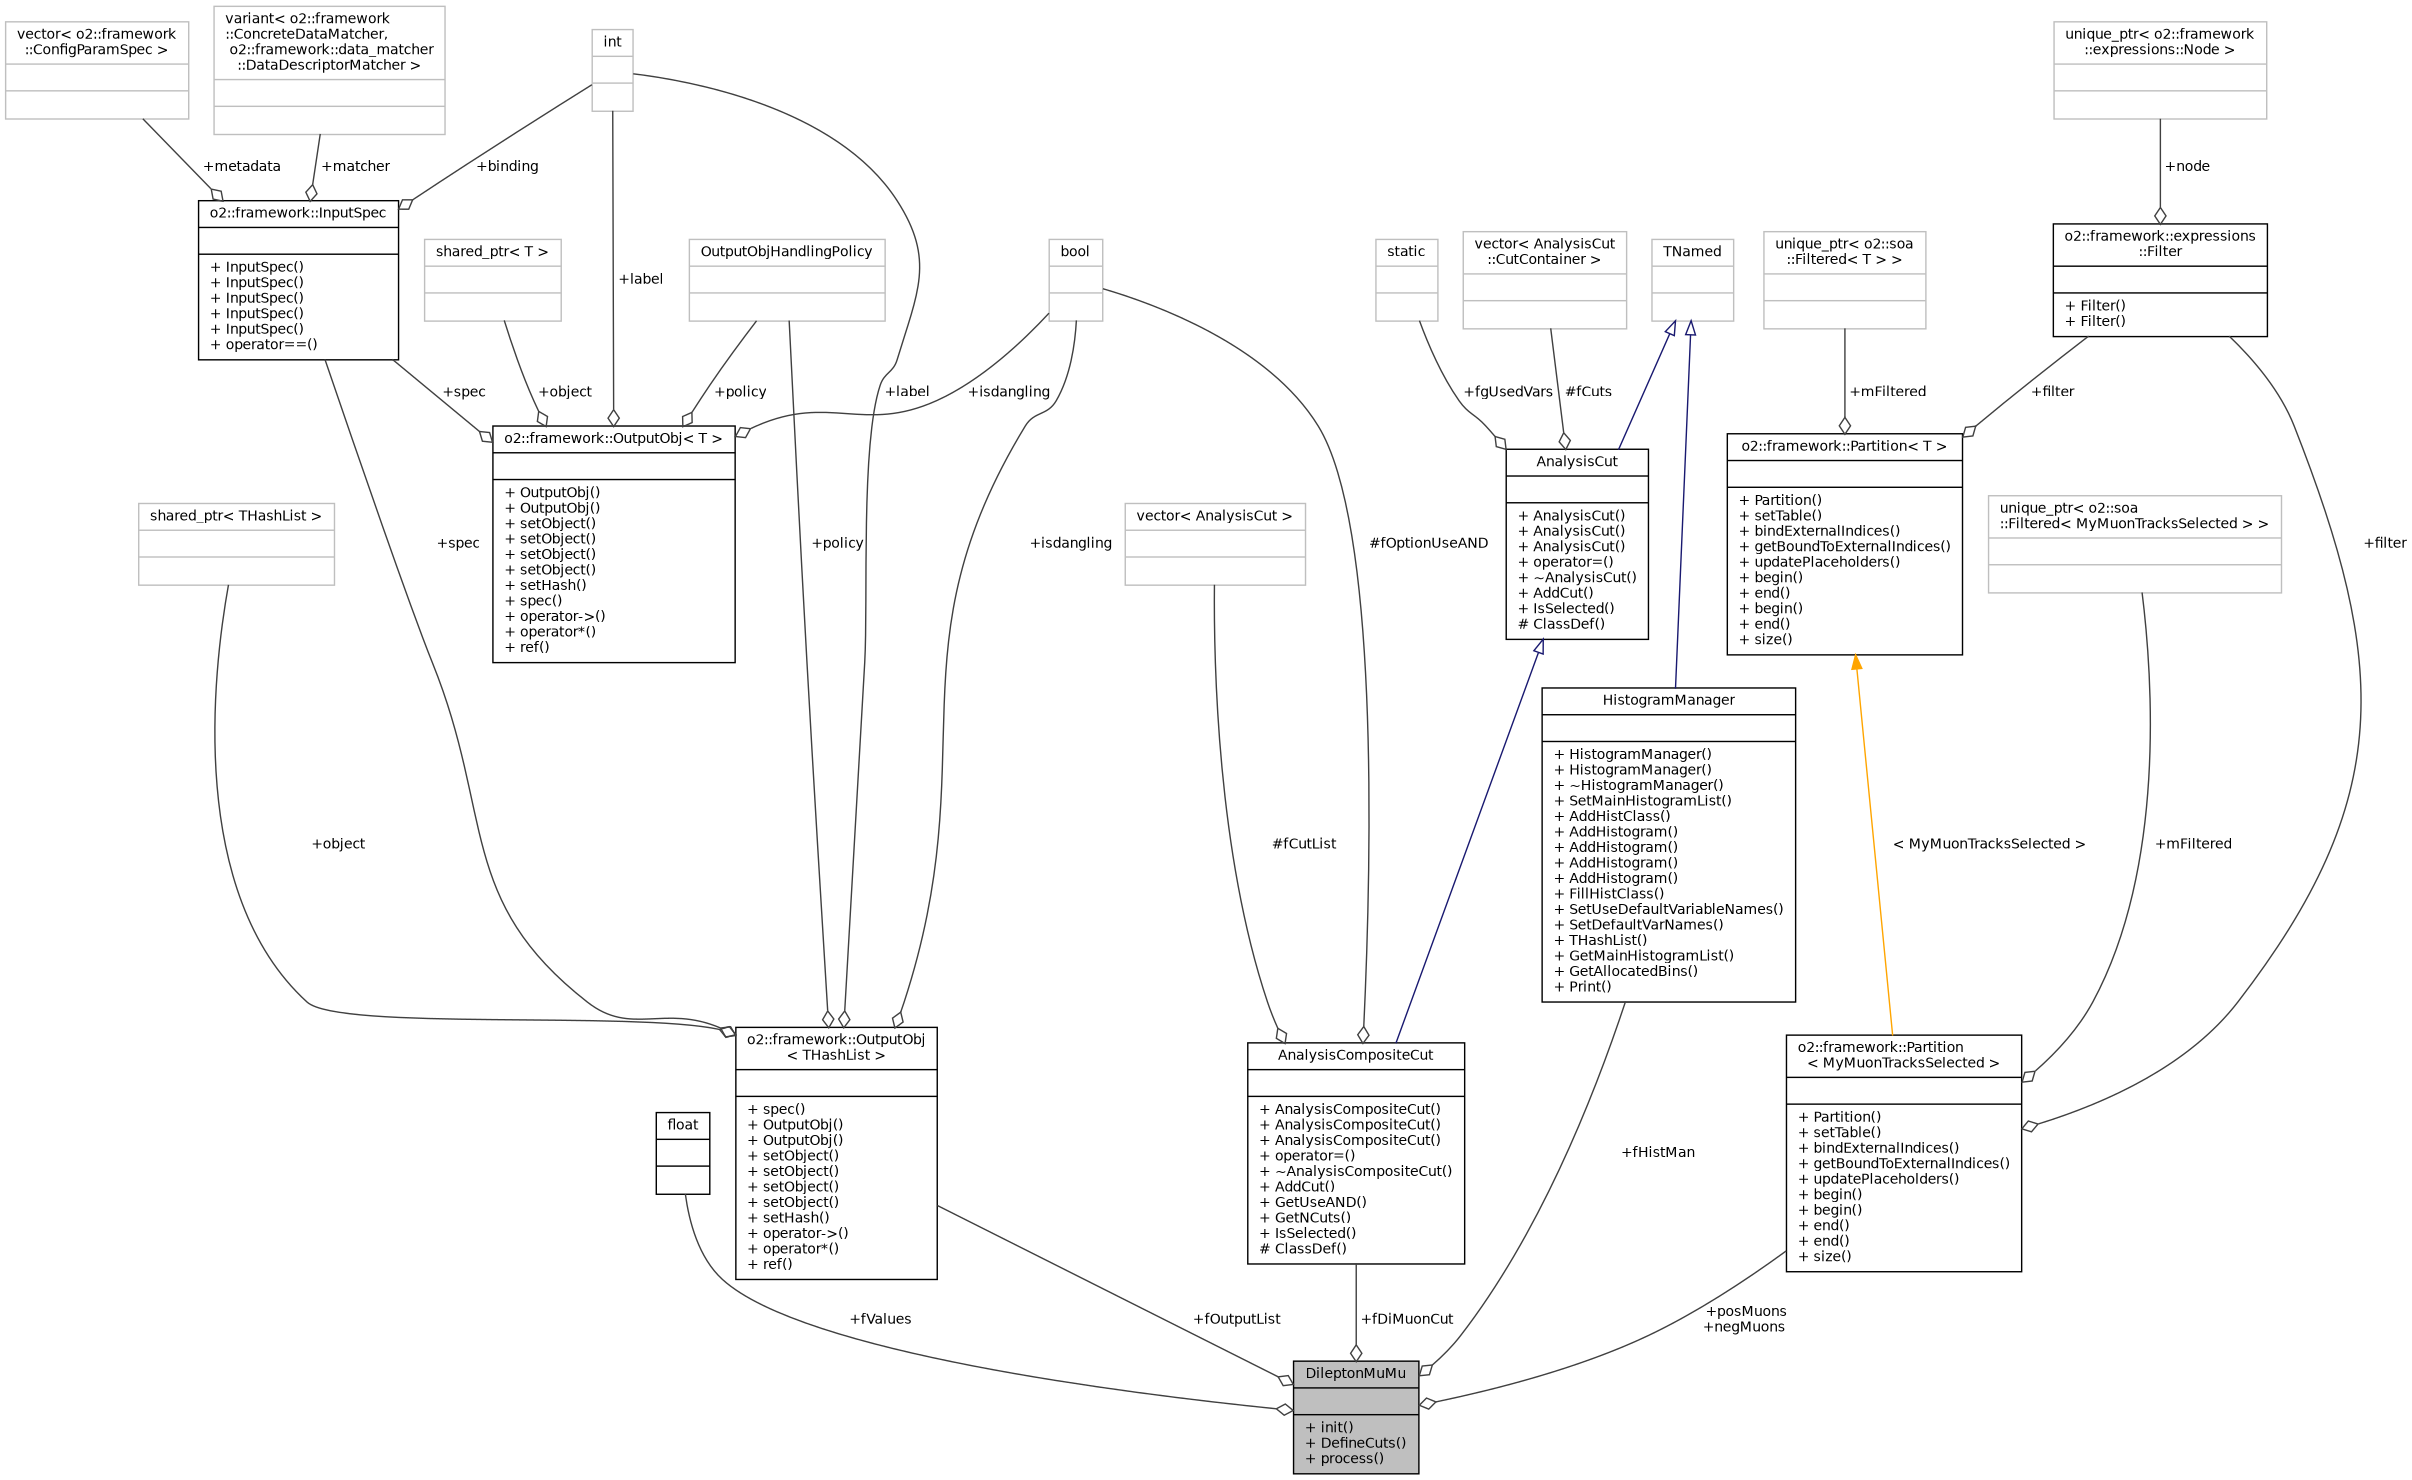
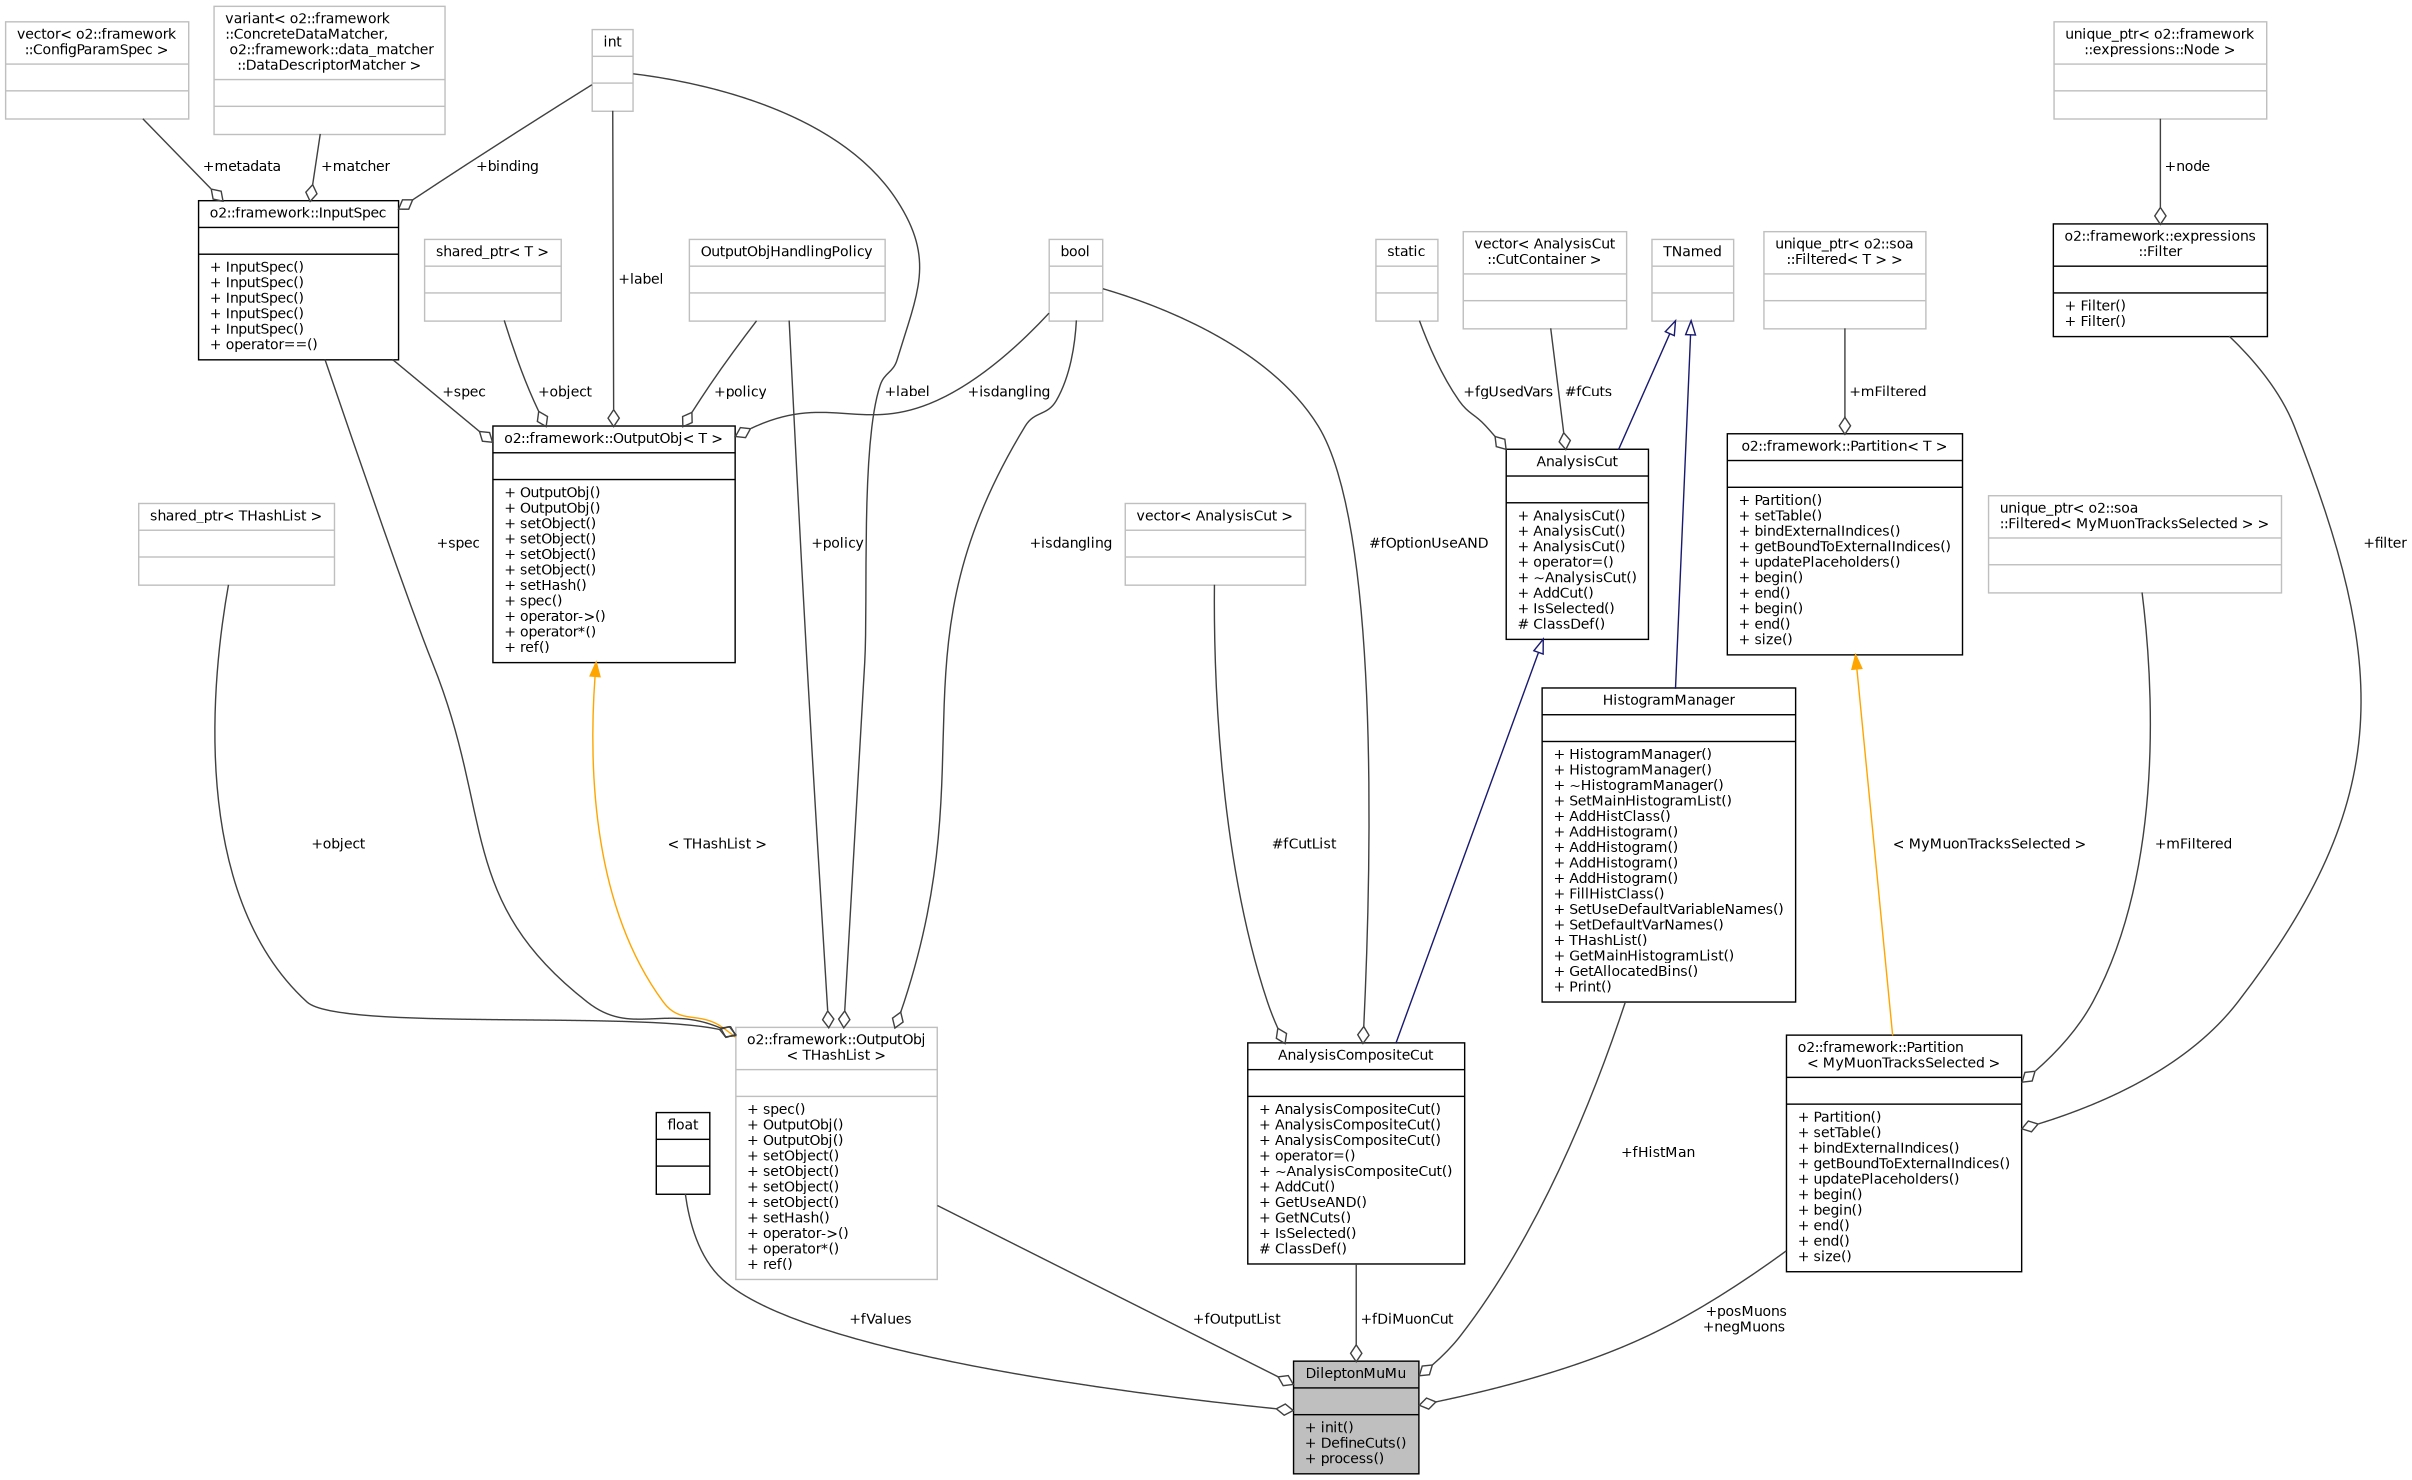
(2032, 381) -> none
none -> (610, 886)
(837, 1153) -> (837, 1153)
